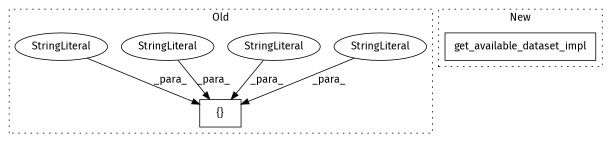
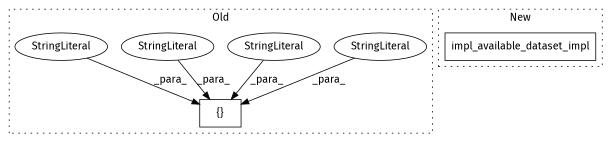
(520, 47) -> (520, 47)
